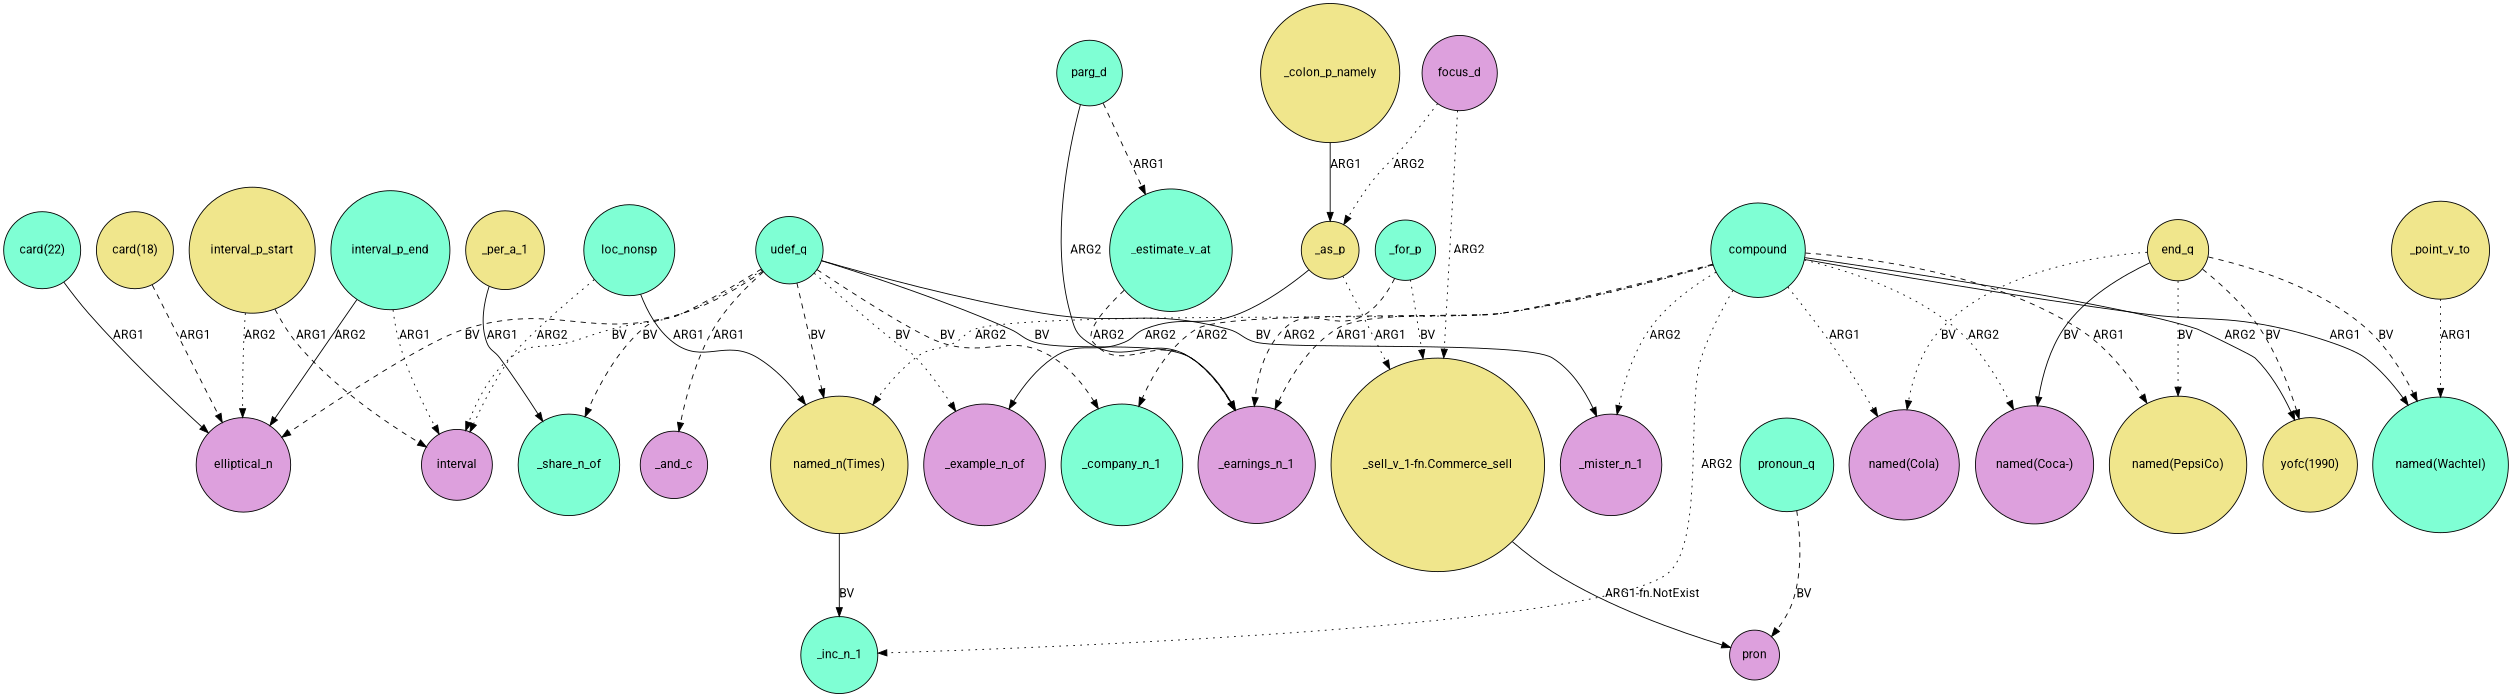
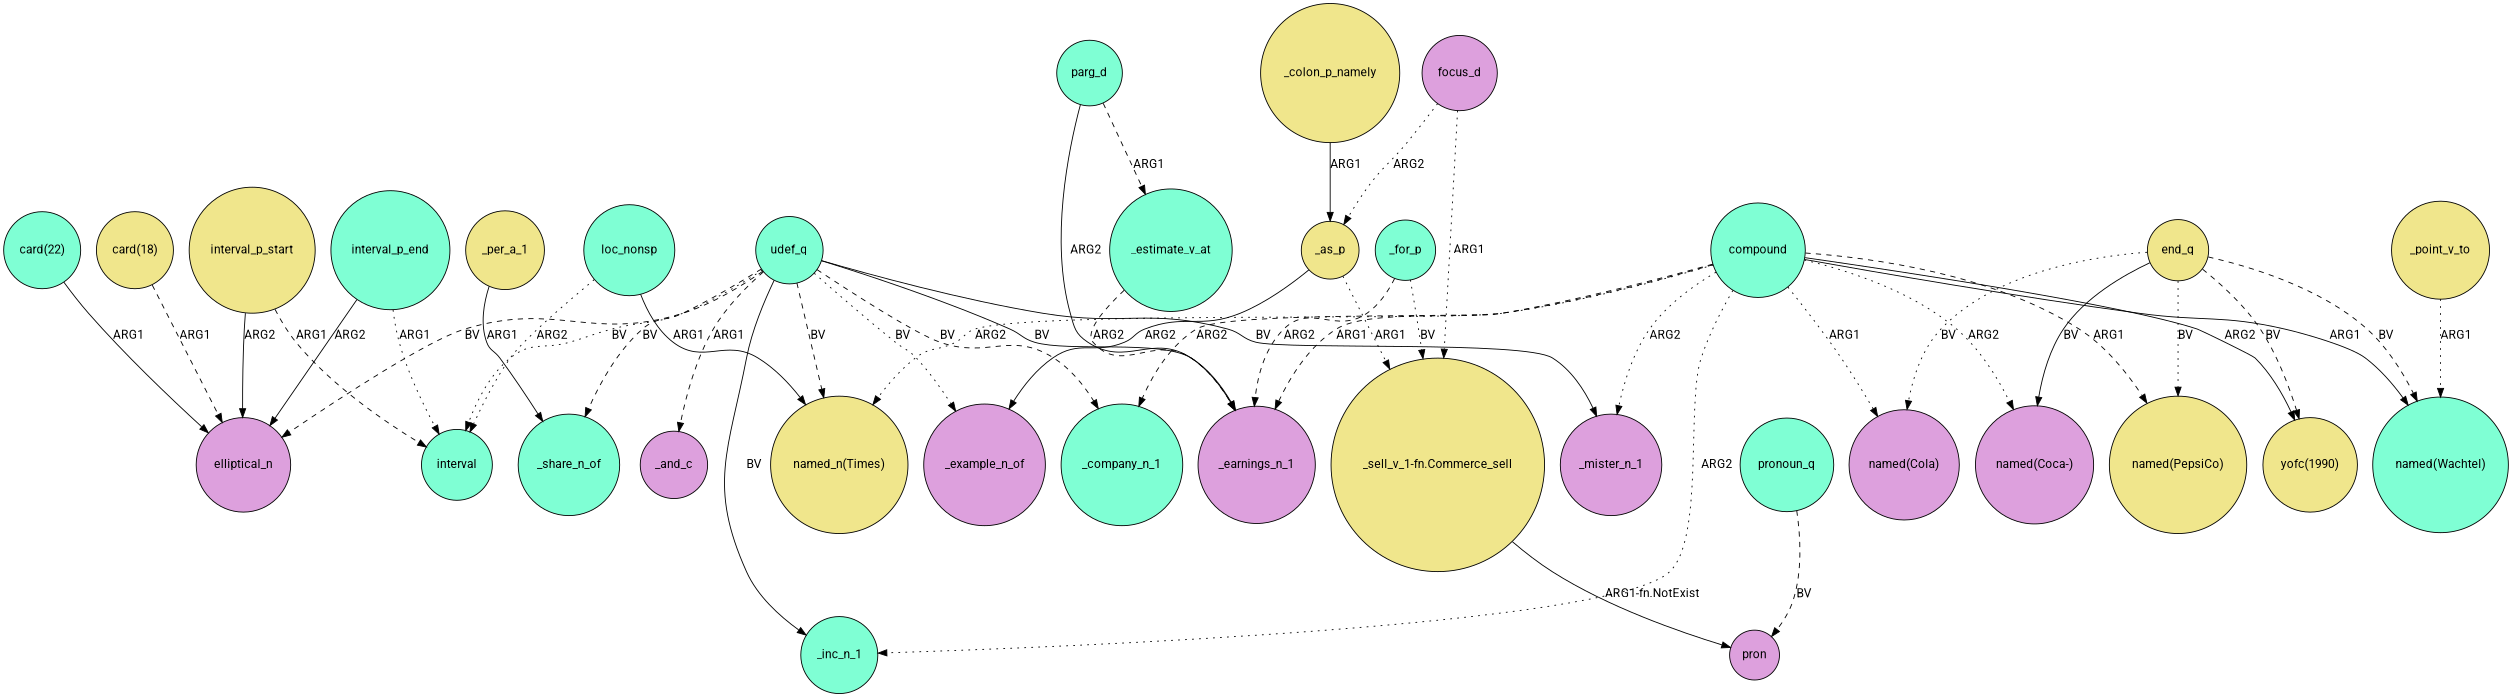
(1469, 250) -> (1469, 250)
(243, 361) -> (243, 361)
(457, 465) -> (457, 465)
(839, 571) -> (726, 464)
